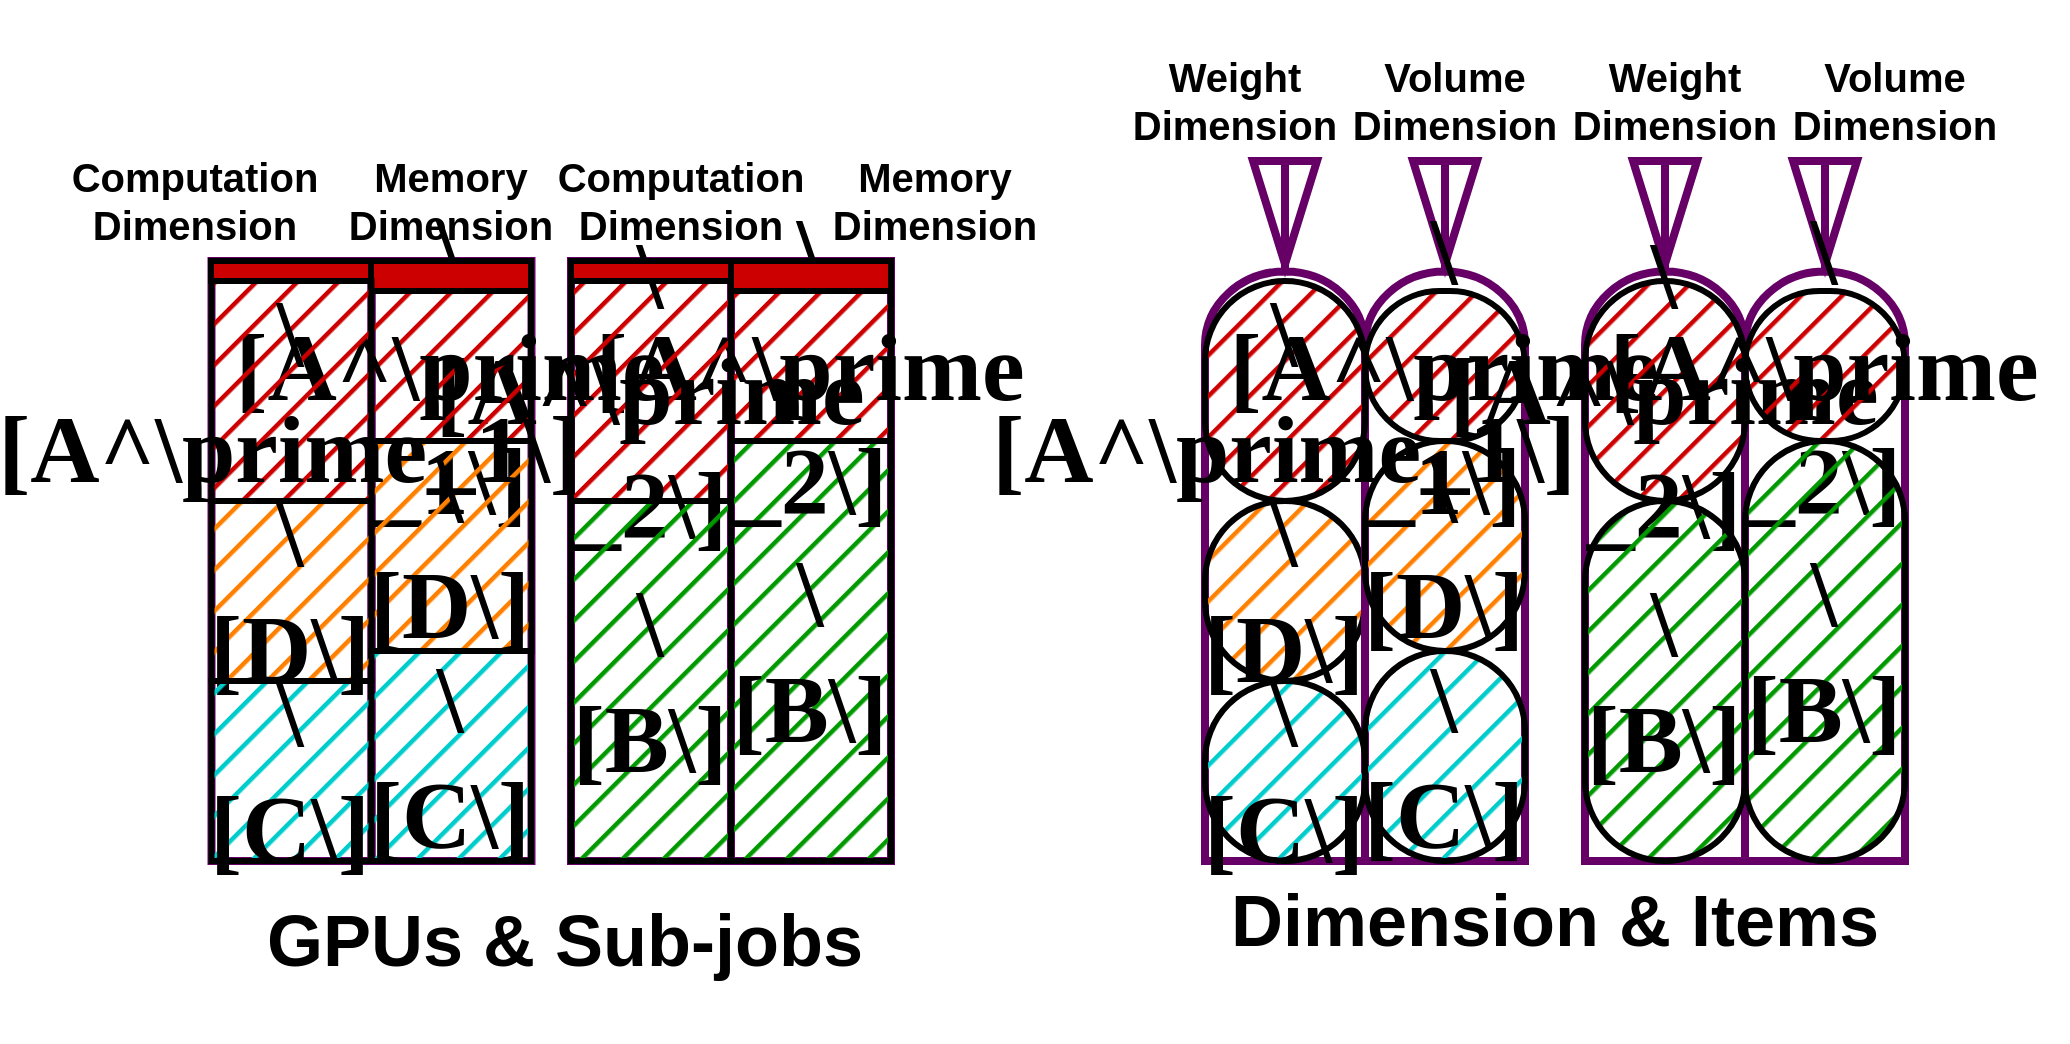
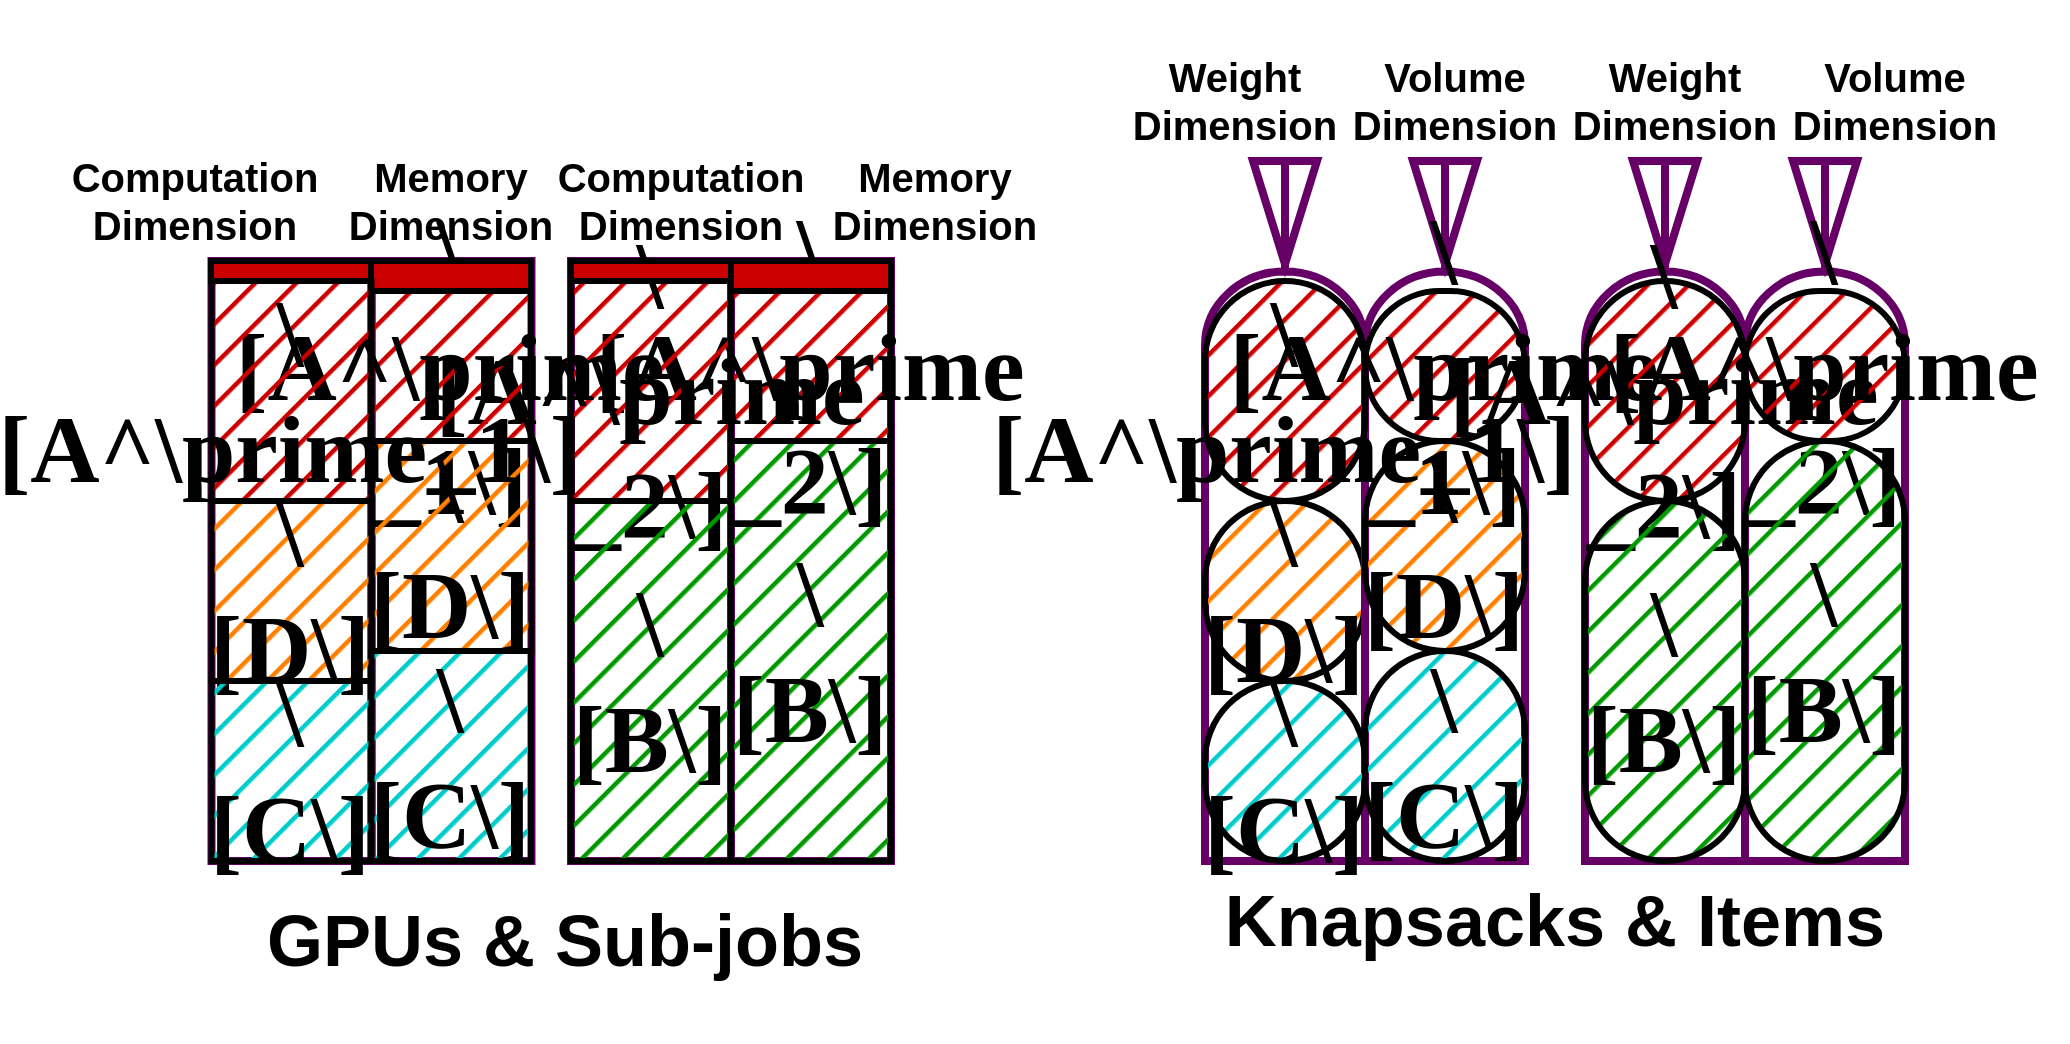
(1556, 921) -> (1556, 921)
